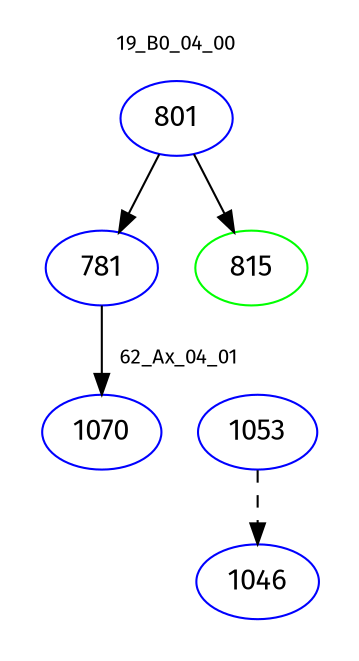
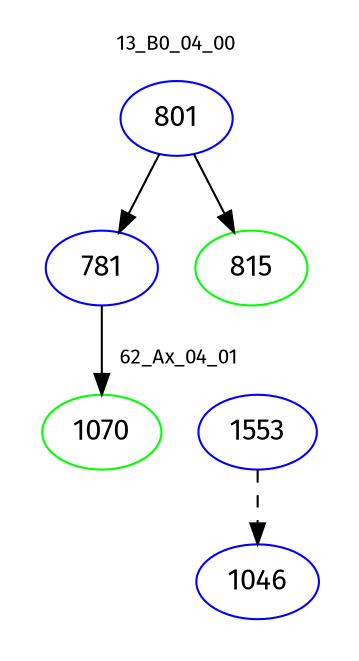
(177, 45) -> (177, 45)
(102, 432) -> (102, 432)
(258, 432) -> (258, 432)
